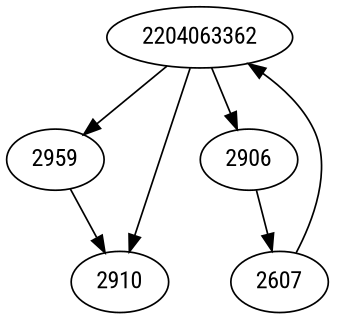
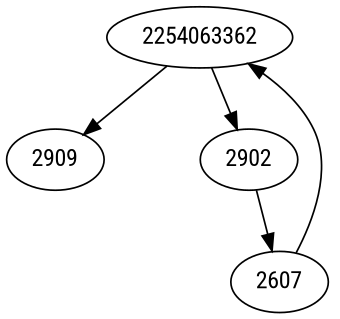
(200, 37) -> (200, 37)
(55, 160) -> (55, 160)
(249, 160) -> (249, 160)
(120, 282) -> none
